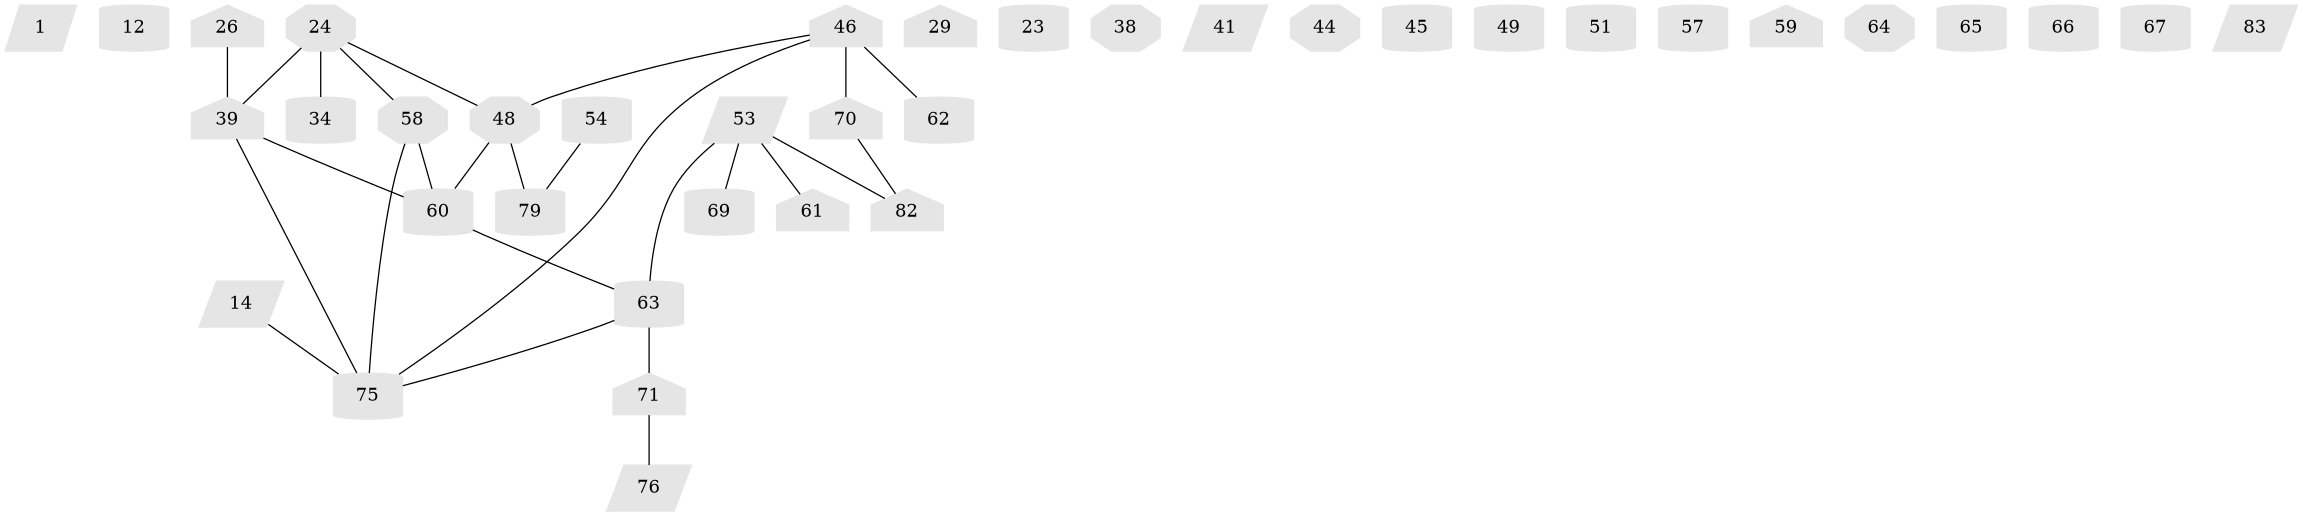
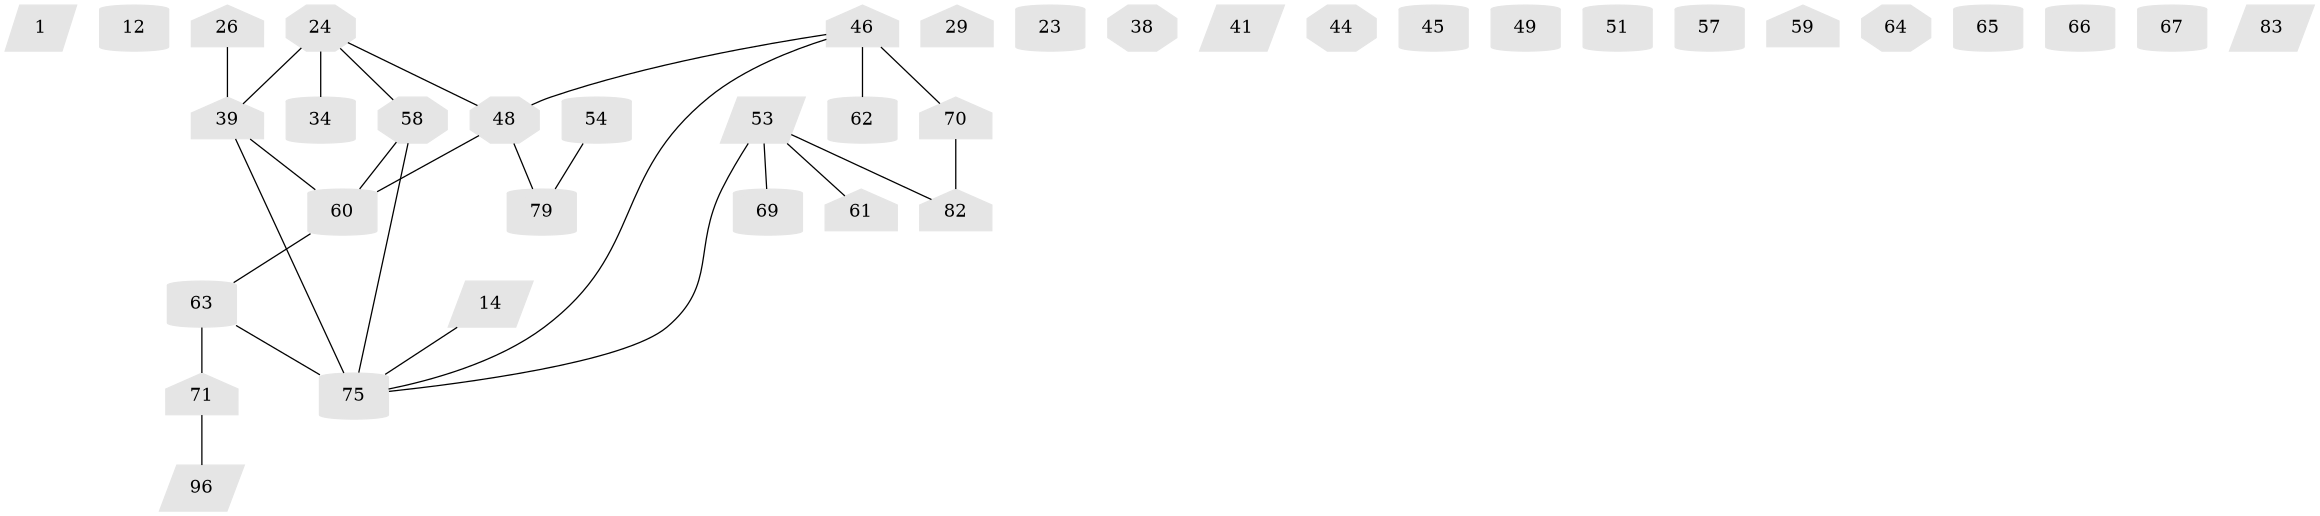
(666, 204) -> (630, 346)
(649, 488) -> (202, 488)
